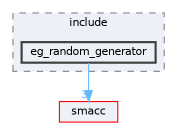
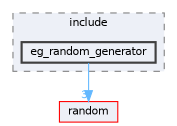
(89, 112) -> (89, 112)
